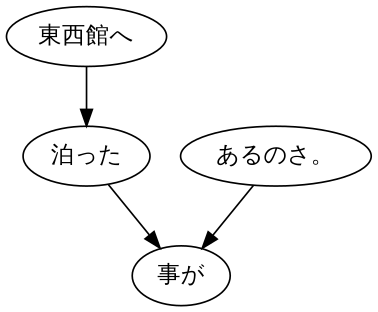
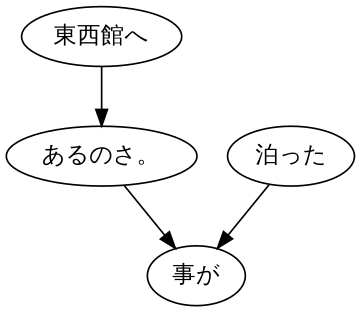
(87, 88) -> (102, 88)
